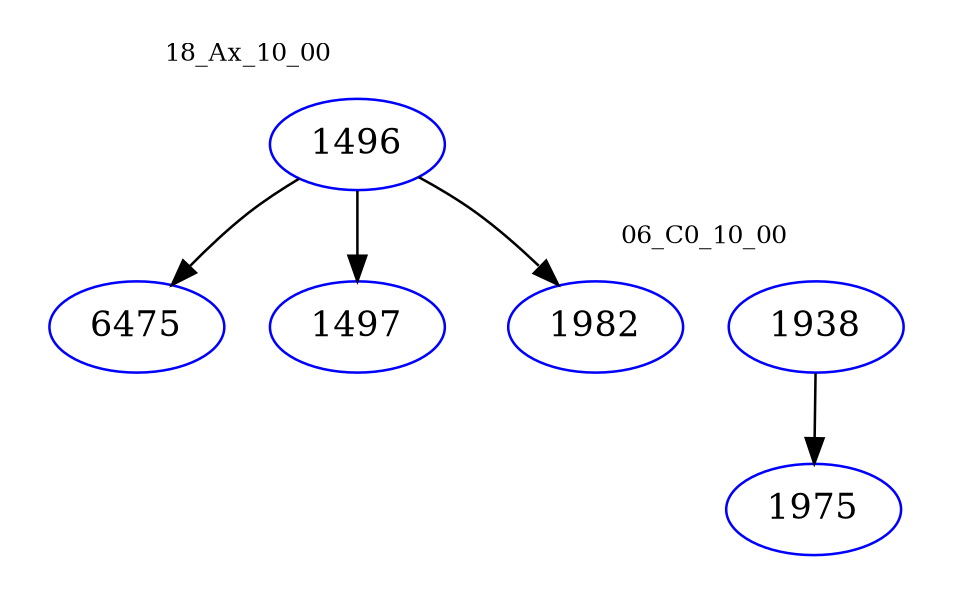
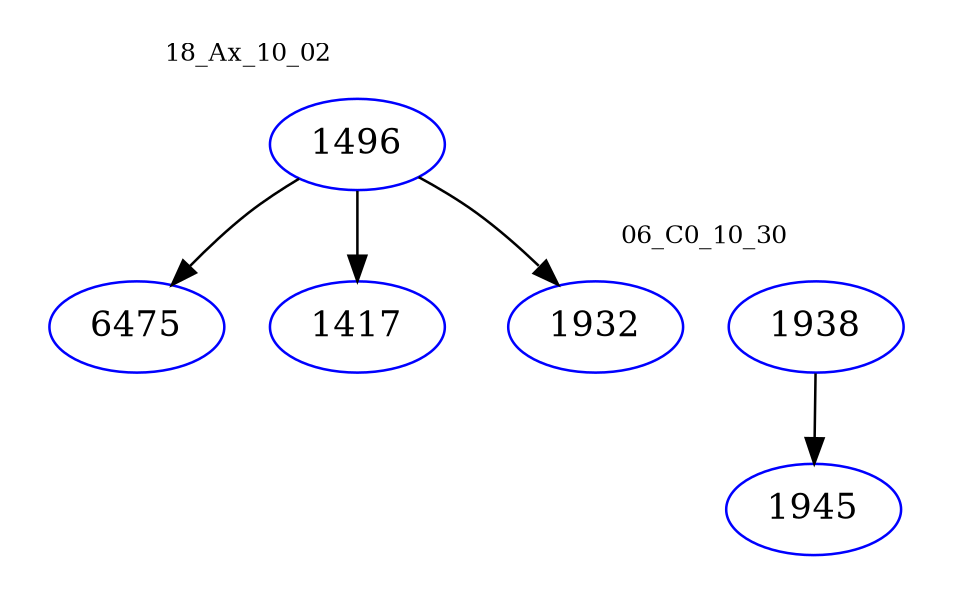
(248, 54) -> (248, 54)
(705, 237) -> (705, 237)
(357, 327) -> (357, 327)
(596, 327) -> (596, 327)
(814, 509) -> (814, 509)
